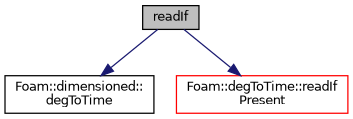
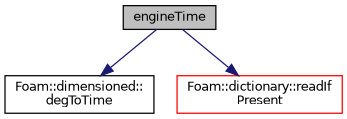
(171, 18) -> (170, 18)
(262, 94) -> (260, 94)
